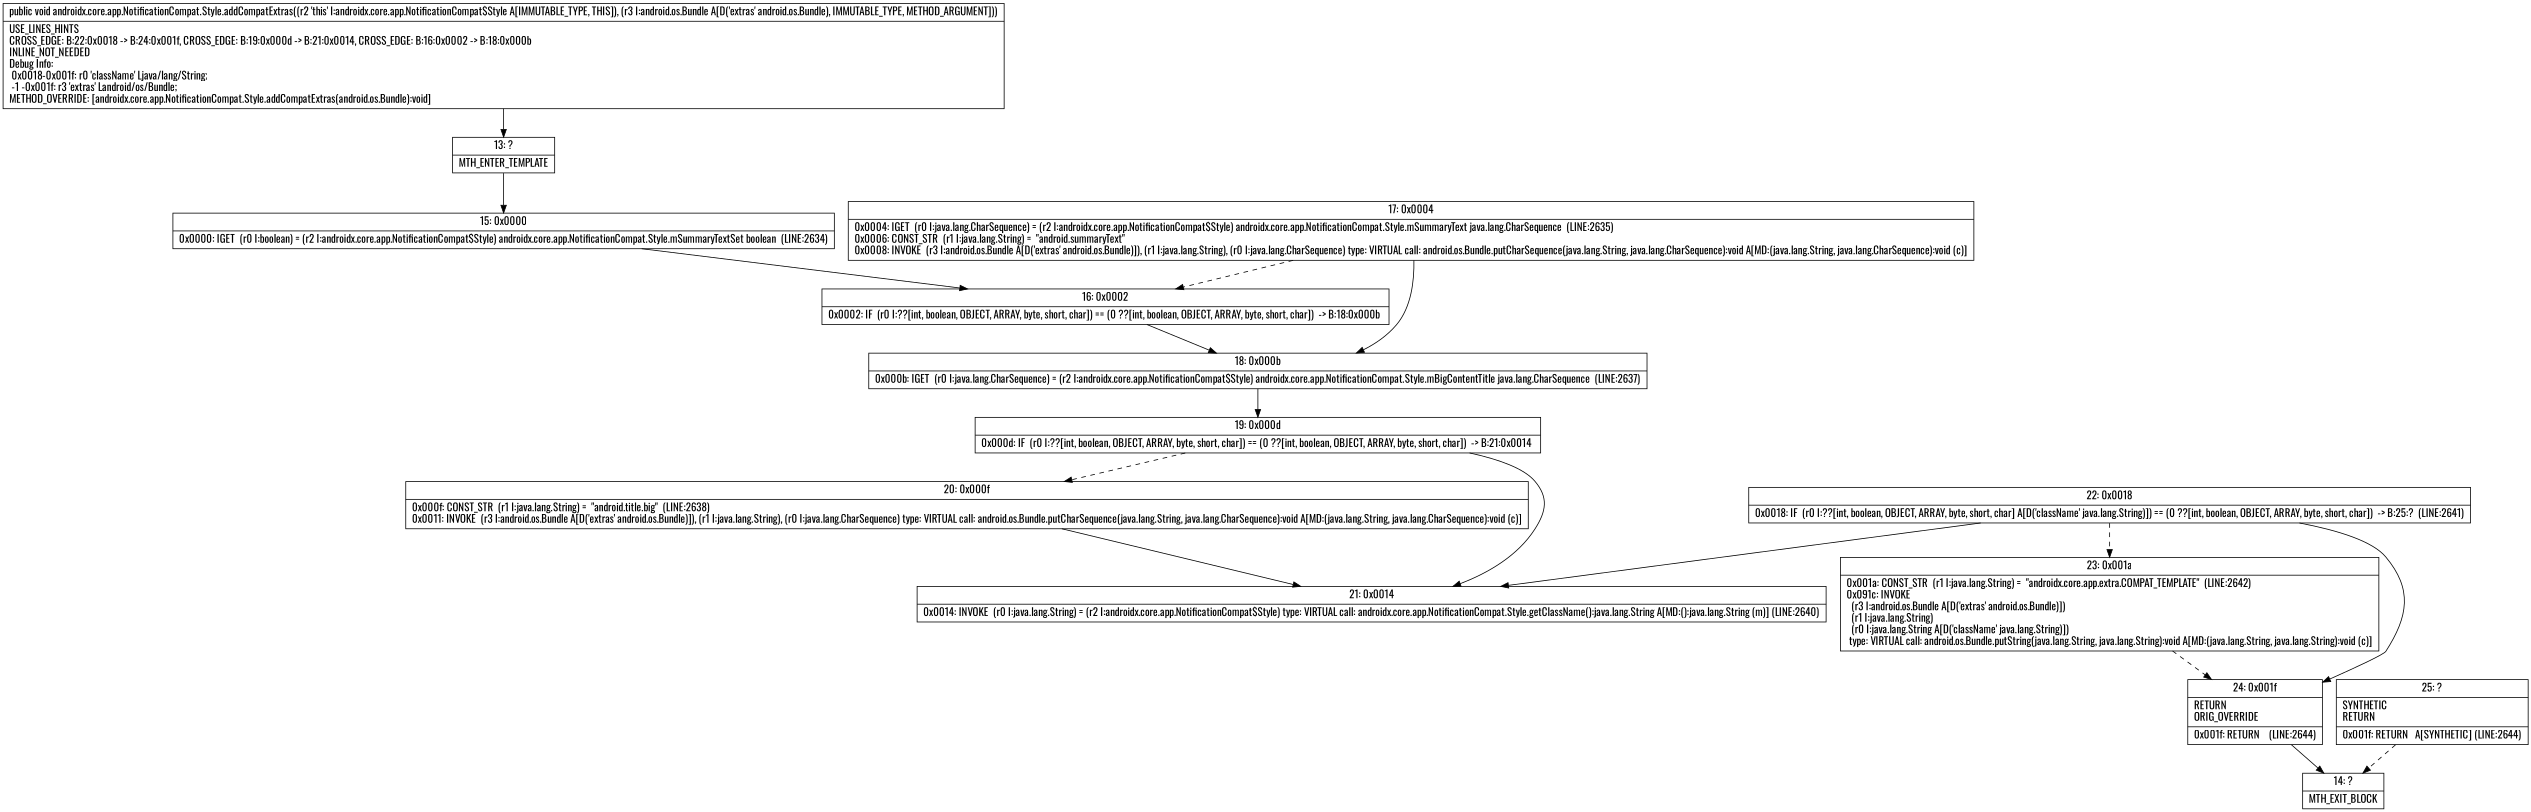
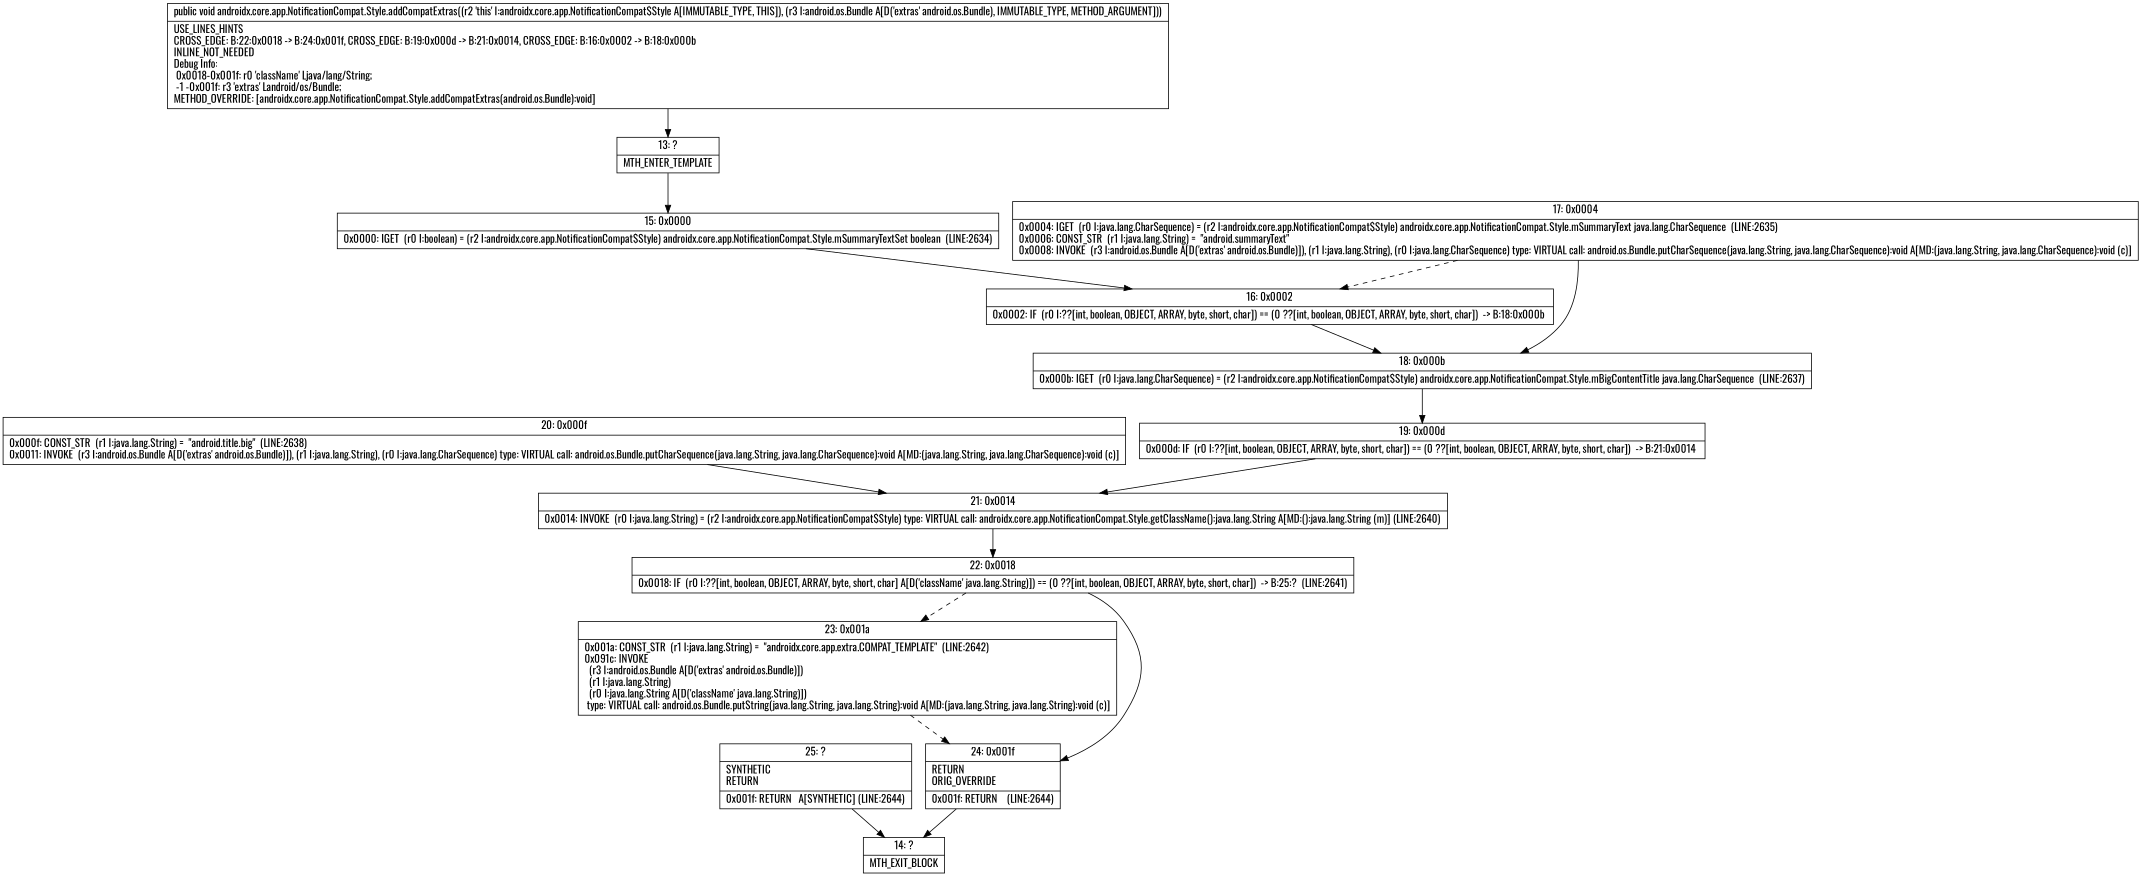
(1129, 466) -> none
(1745, 554) -> (993, 539)
(2382, 756) -> (865, 821)
